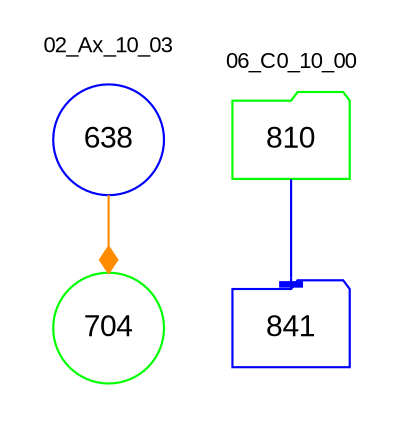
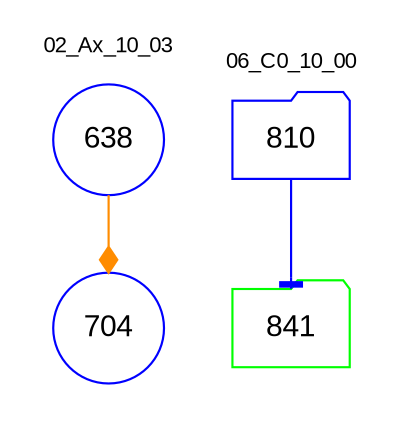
(291, 140) -> (291, 140)
(109, 328) -> (109, 328)
(291, 328) -> (291, 328)
